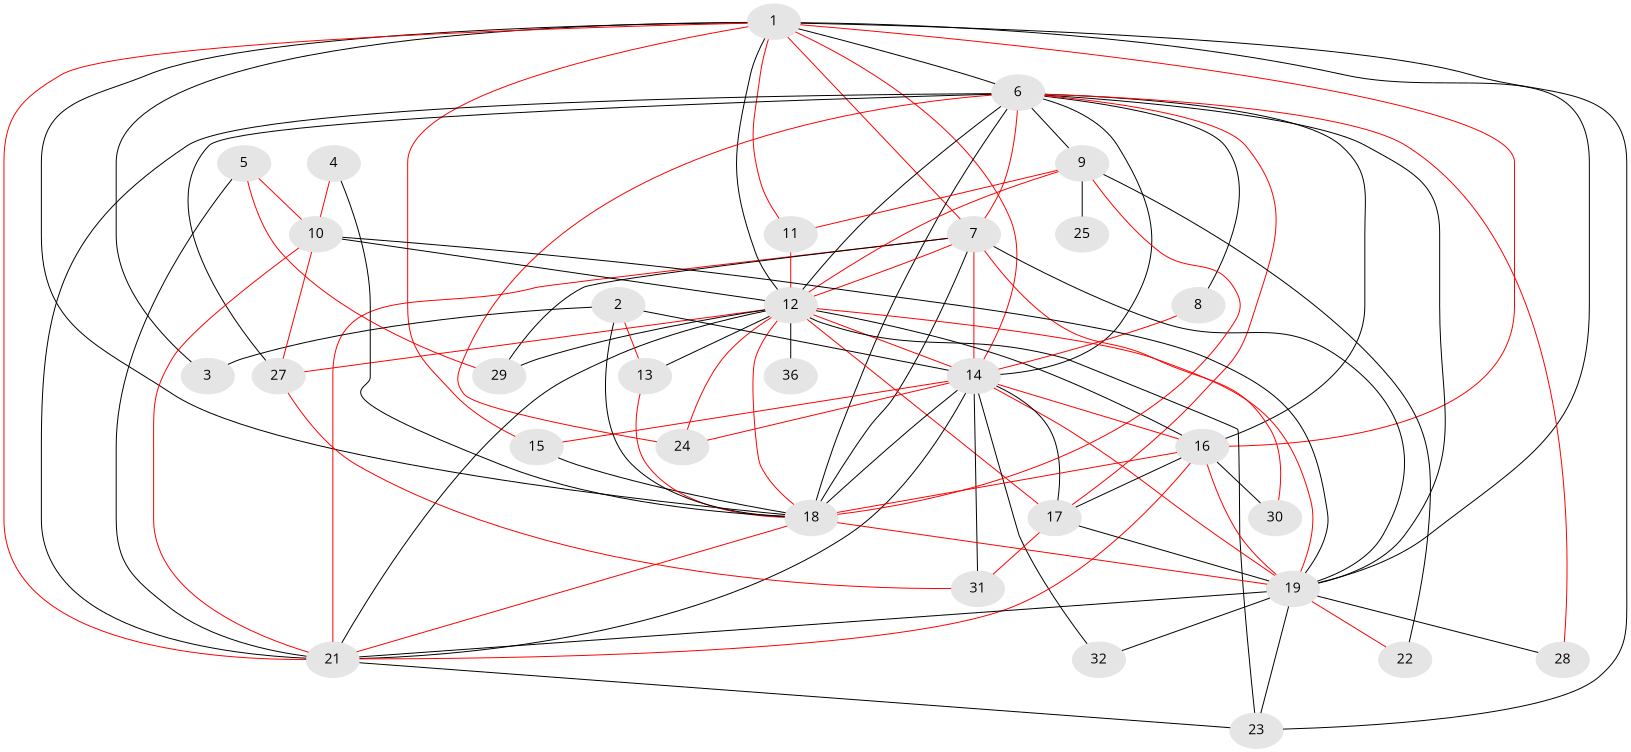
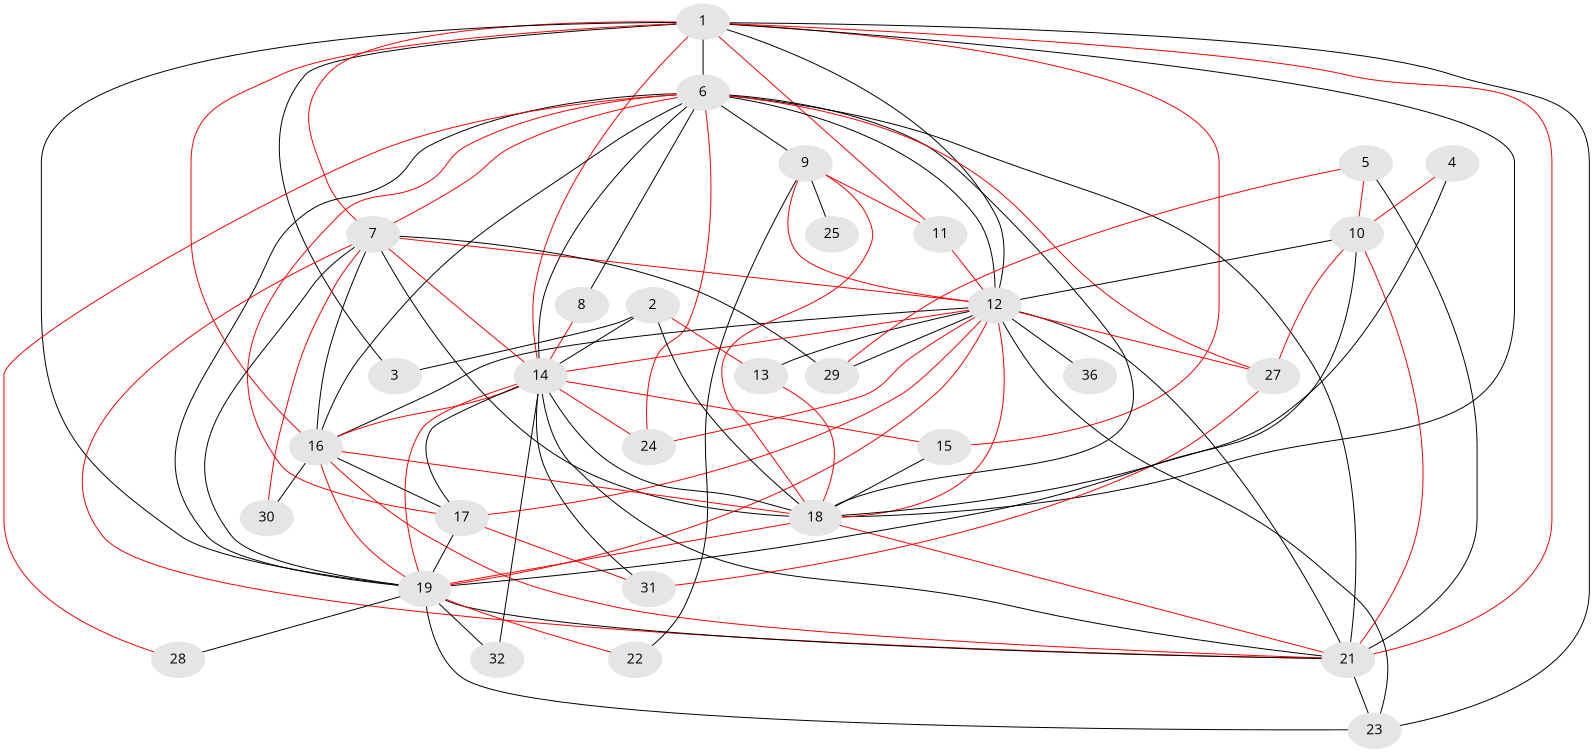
(479, 115) -> (1007, 199)
none -> (333, 338)
